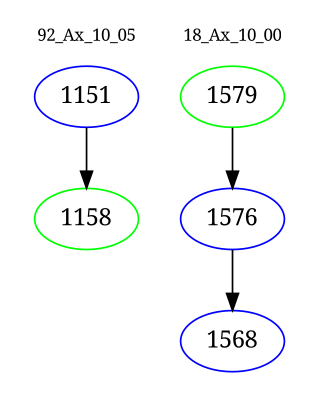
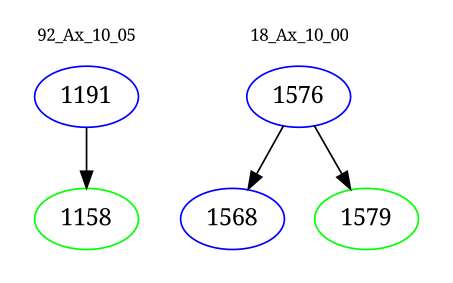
(87, 97) -> (87, 97)
(233, 150) -> (328, 150)
